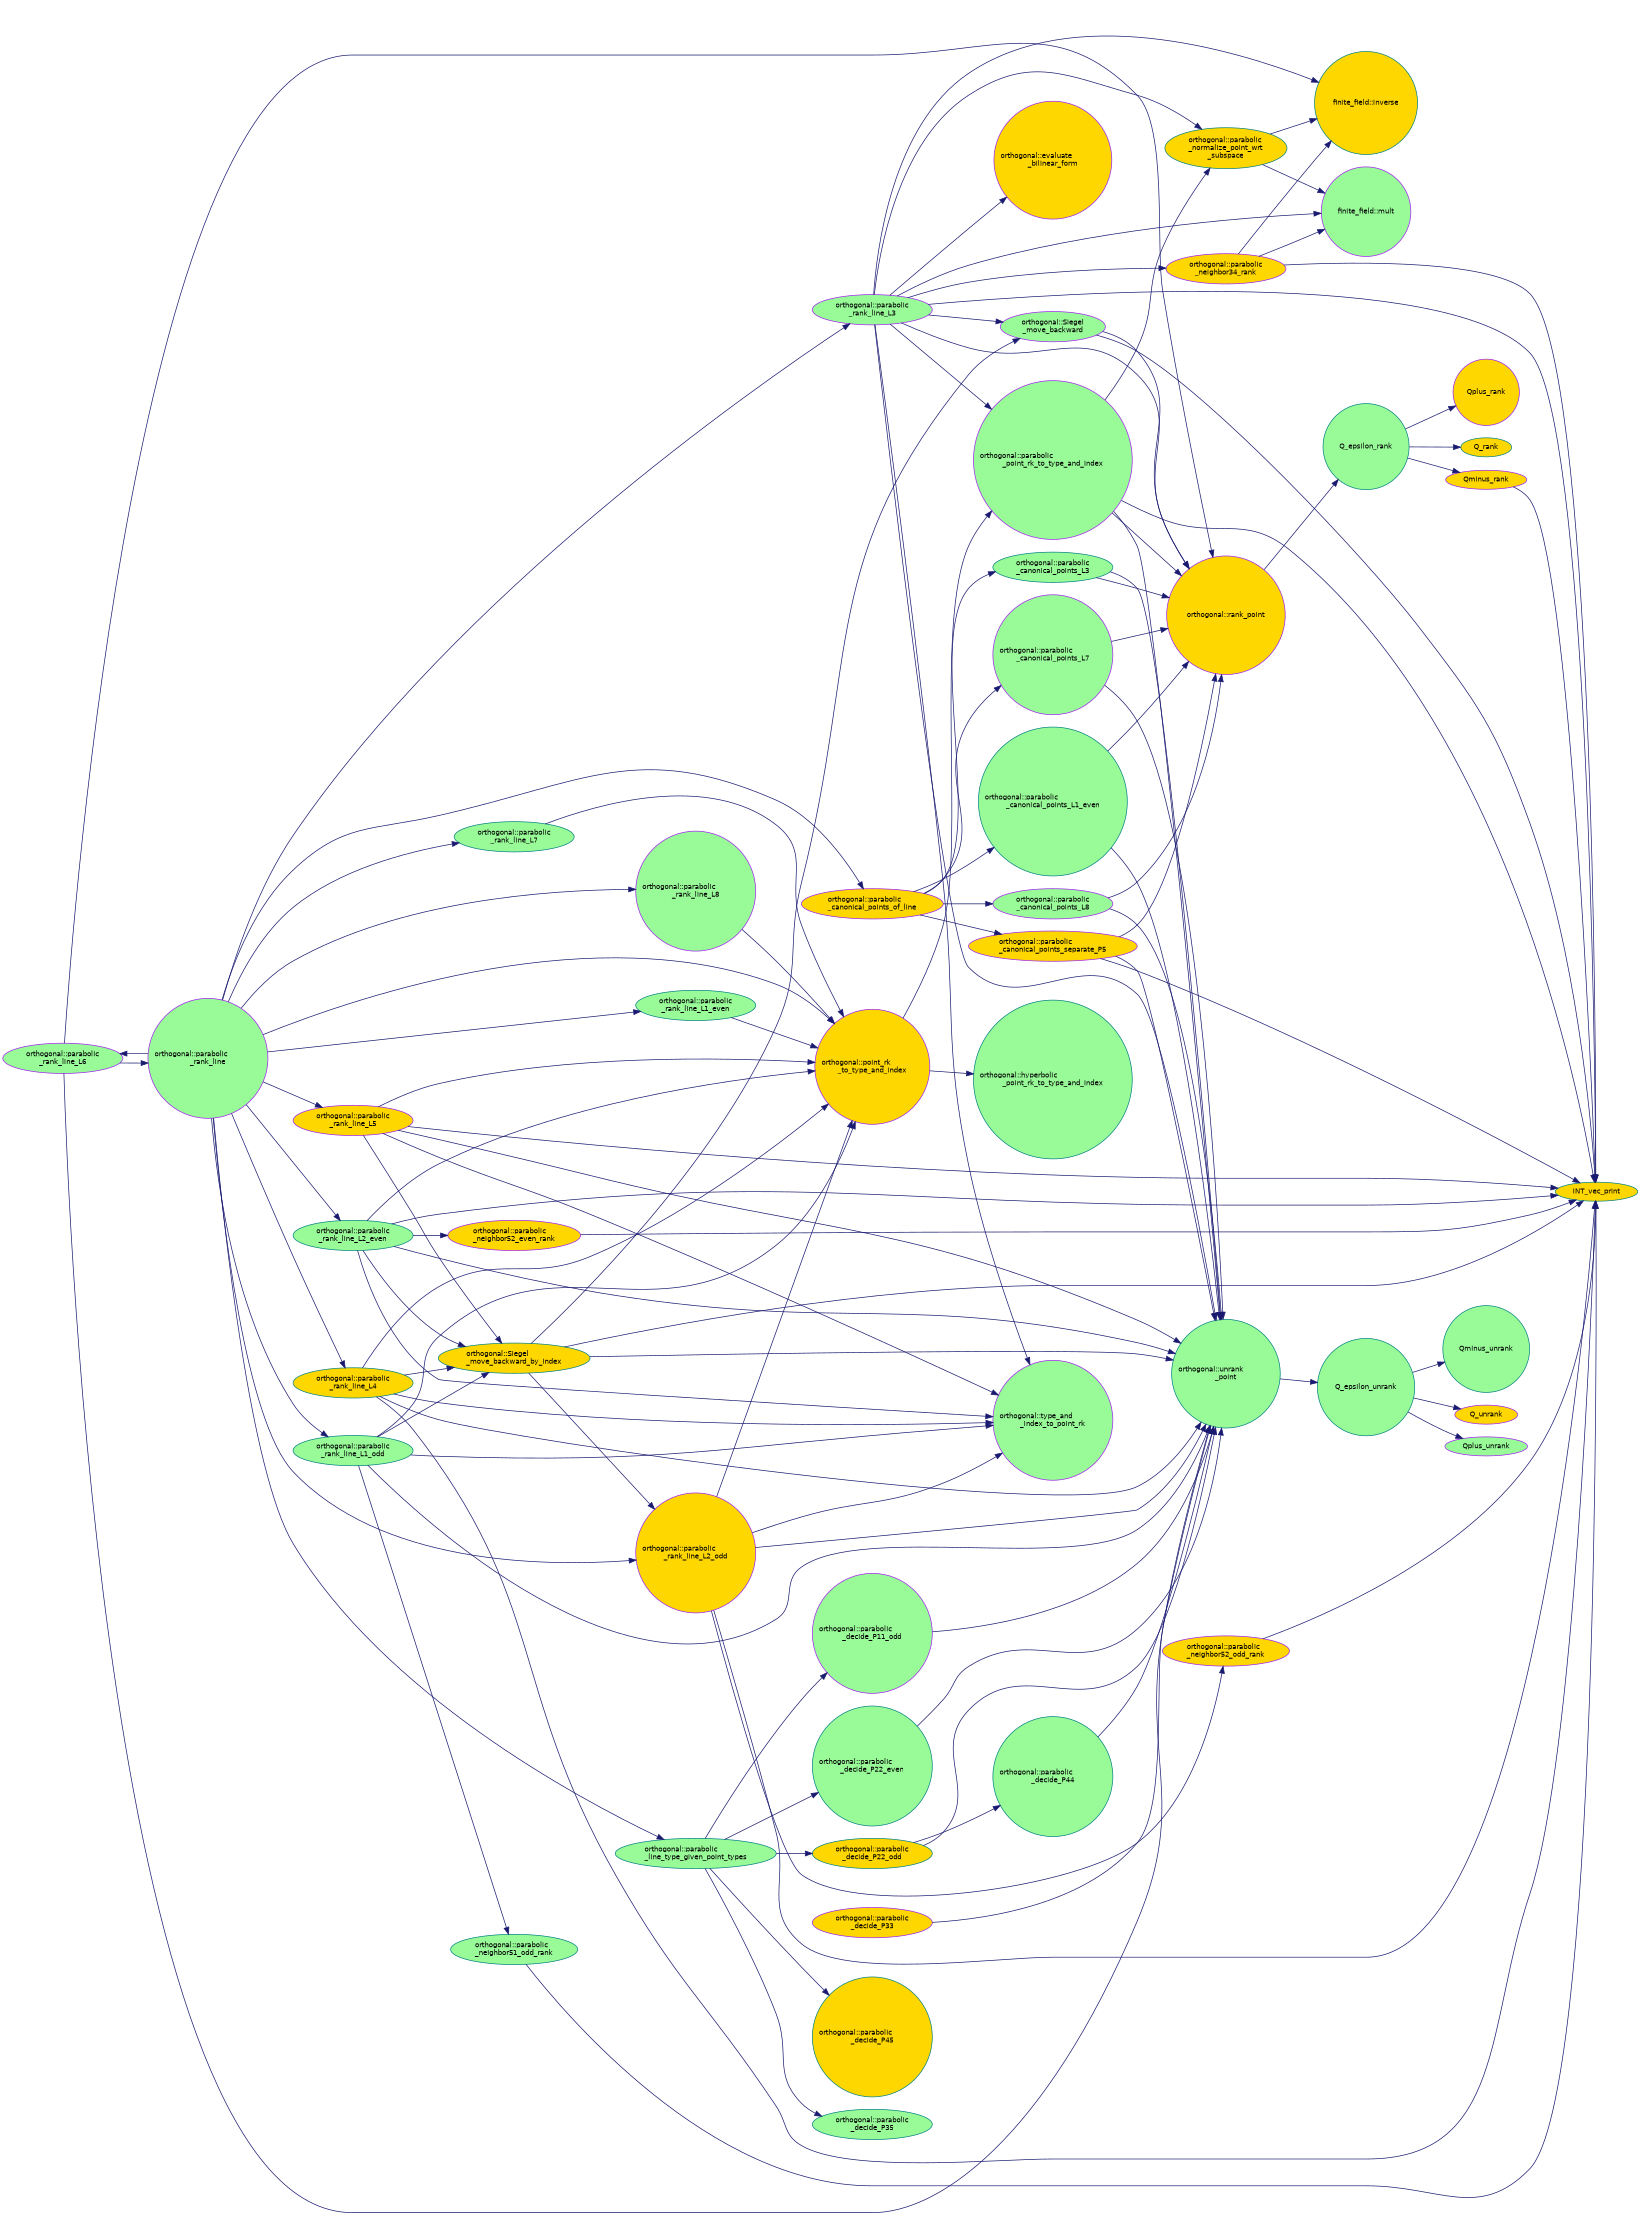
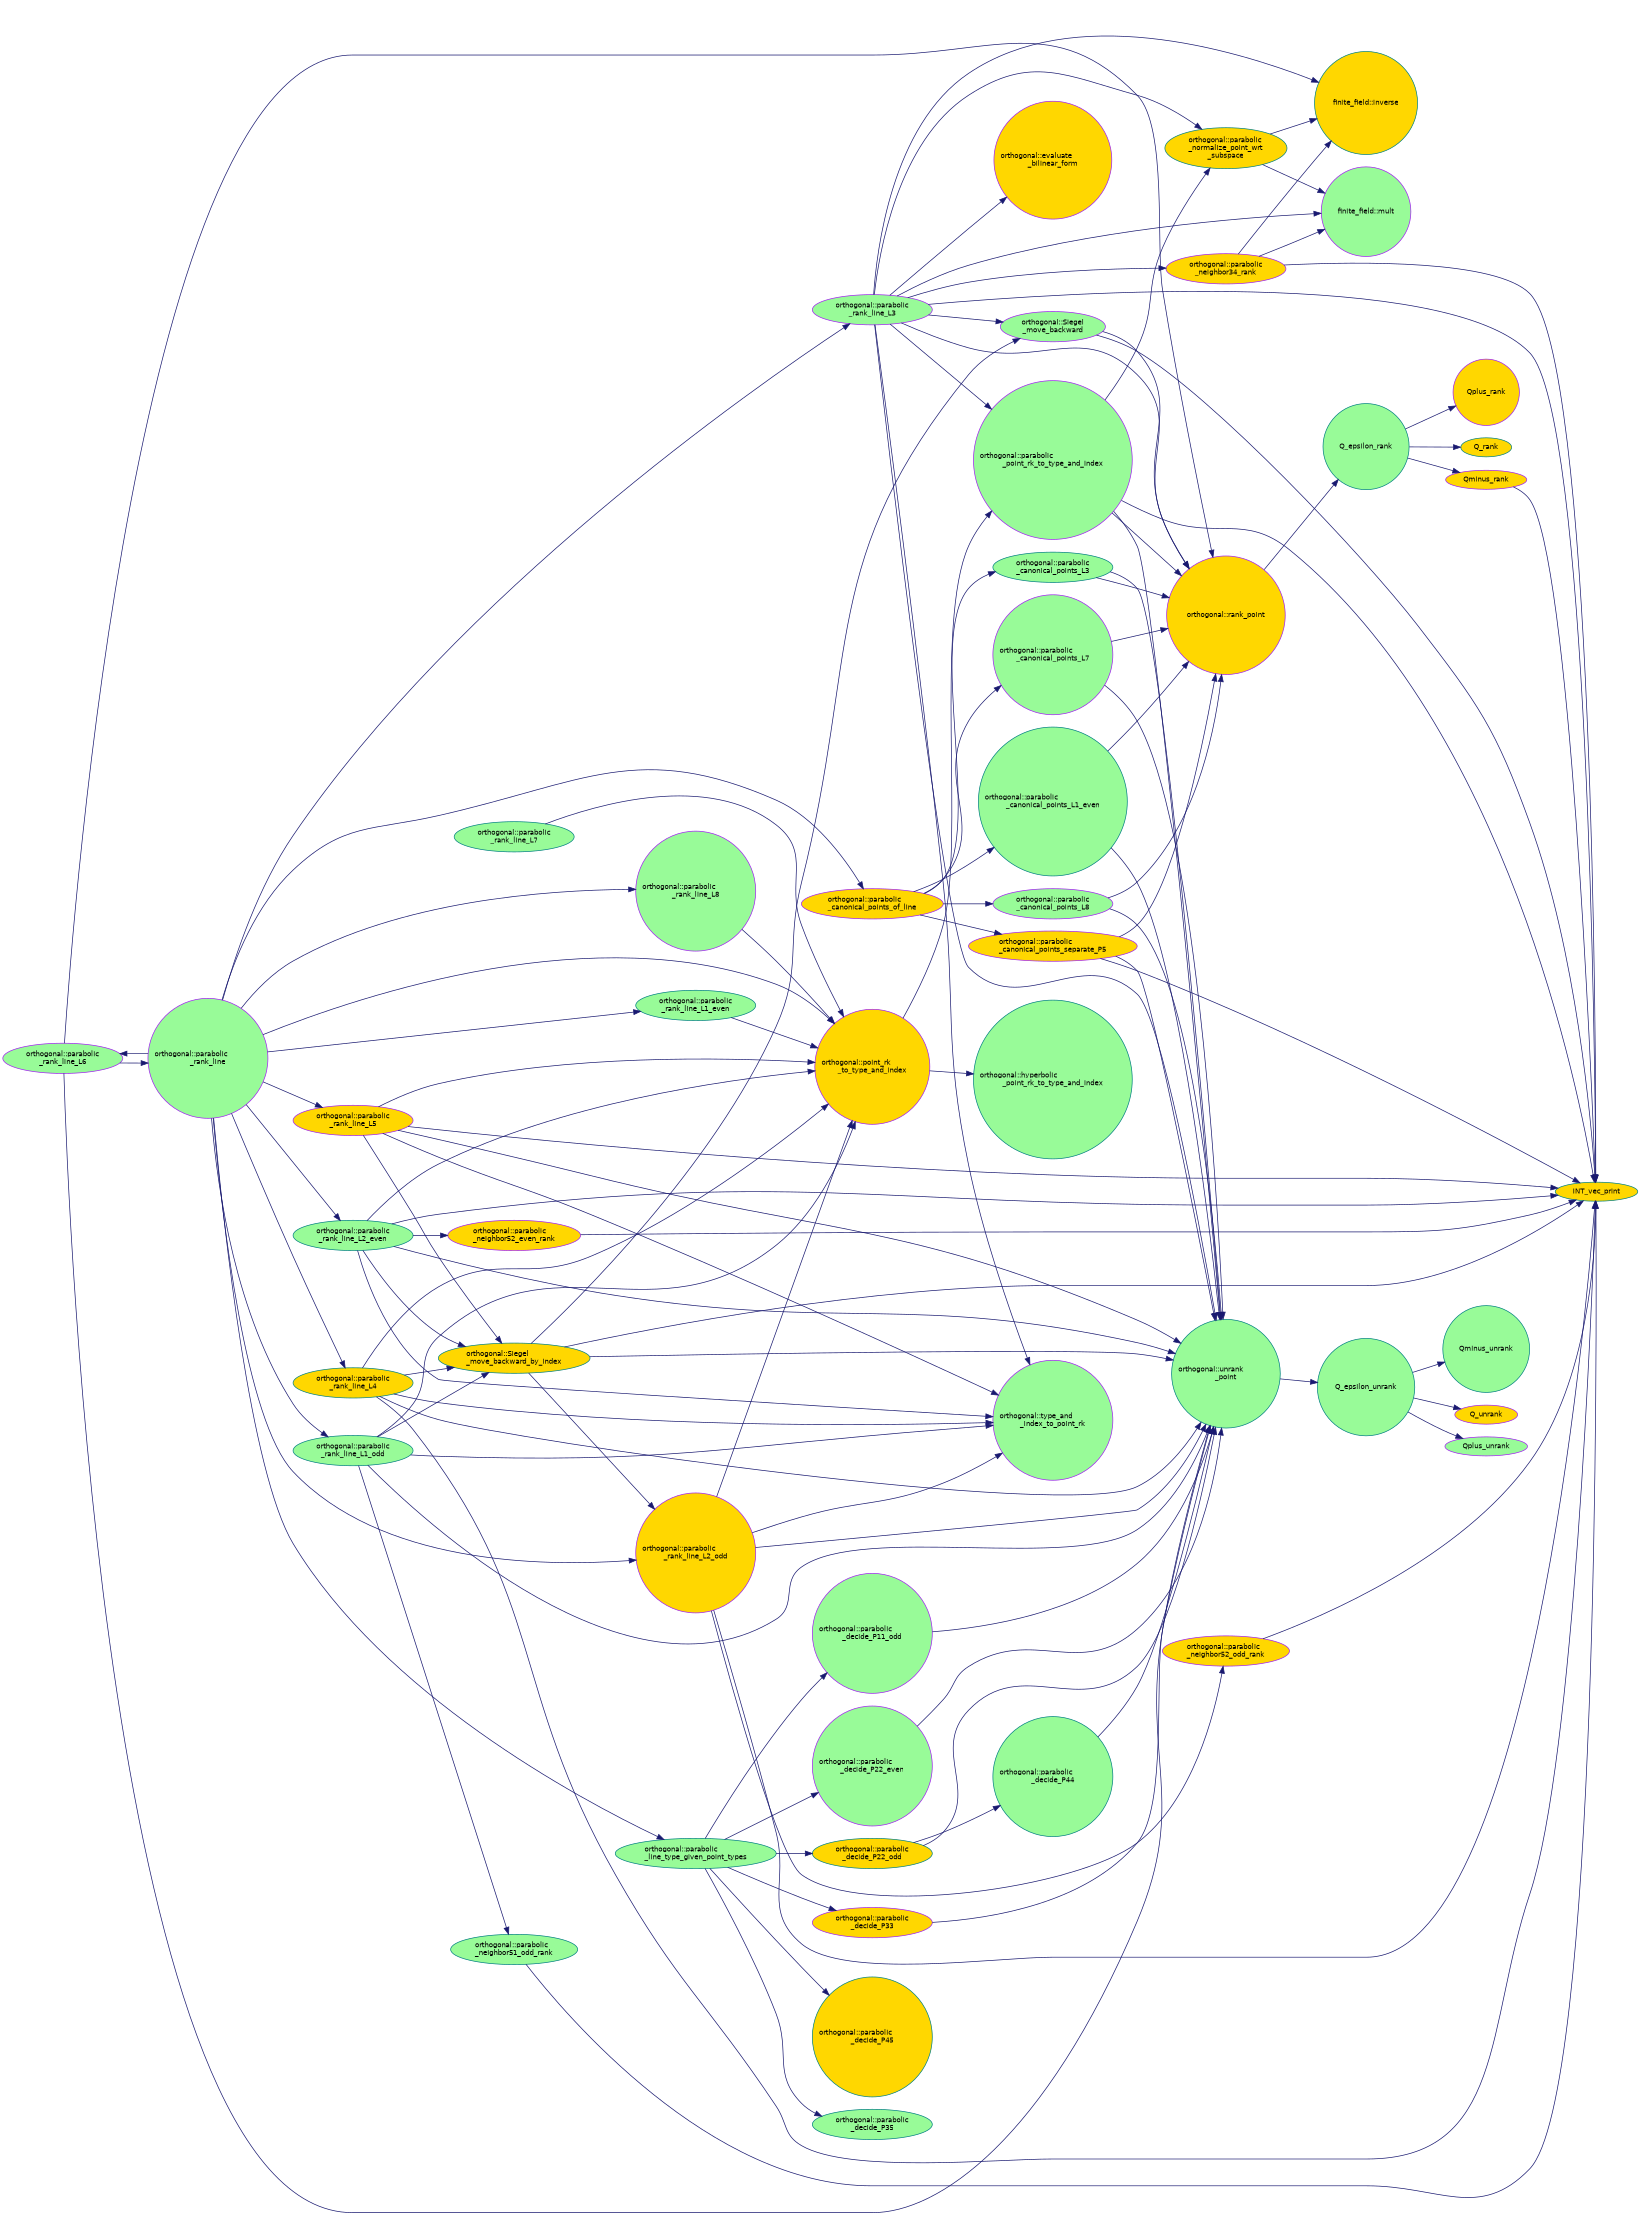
(317, 891) -> none
(872, 1766) -> (872, 1766)
none -> (773, 1887)
